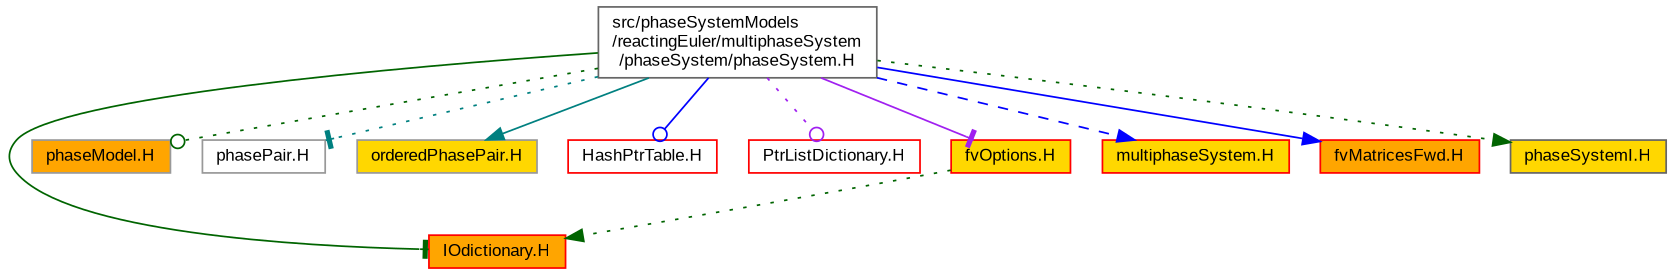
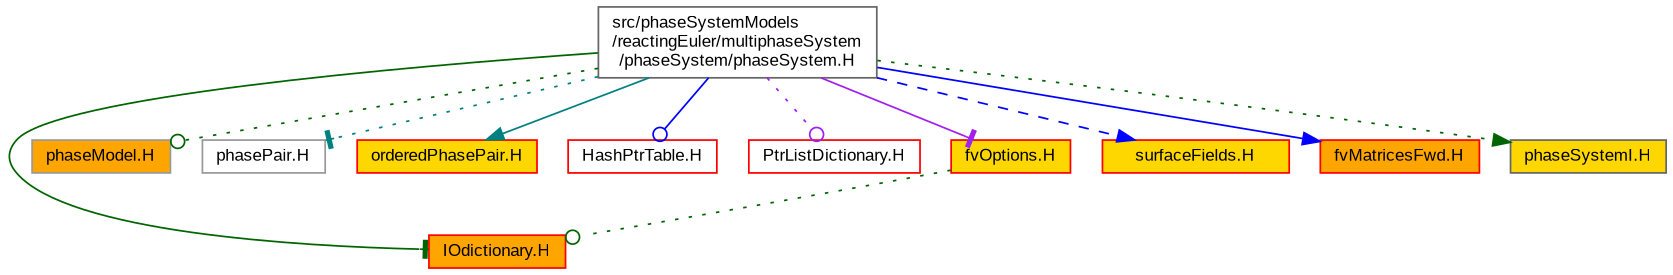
(447, 156) -> (447, 156)
(1196, 156) -> (1196, 156)
(767, 204) -> (767, 204)
